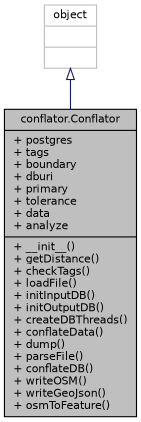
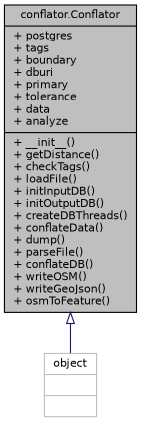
(70, 94) -> (70, 338)
